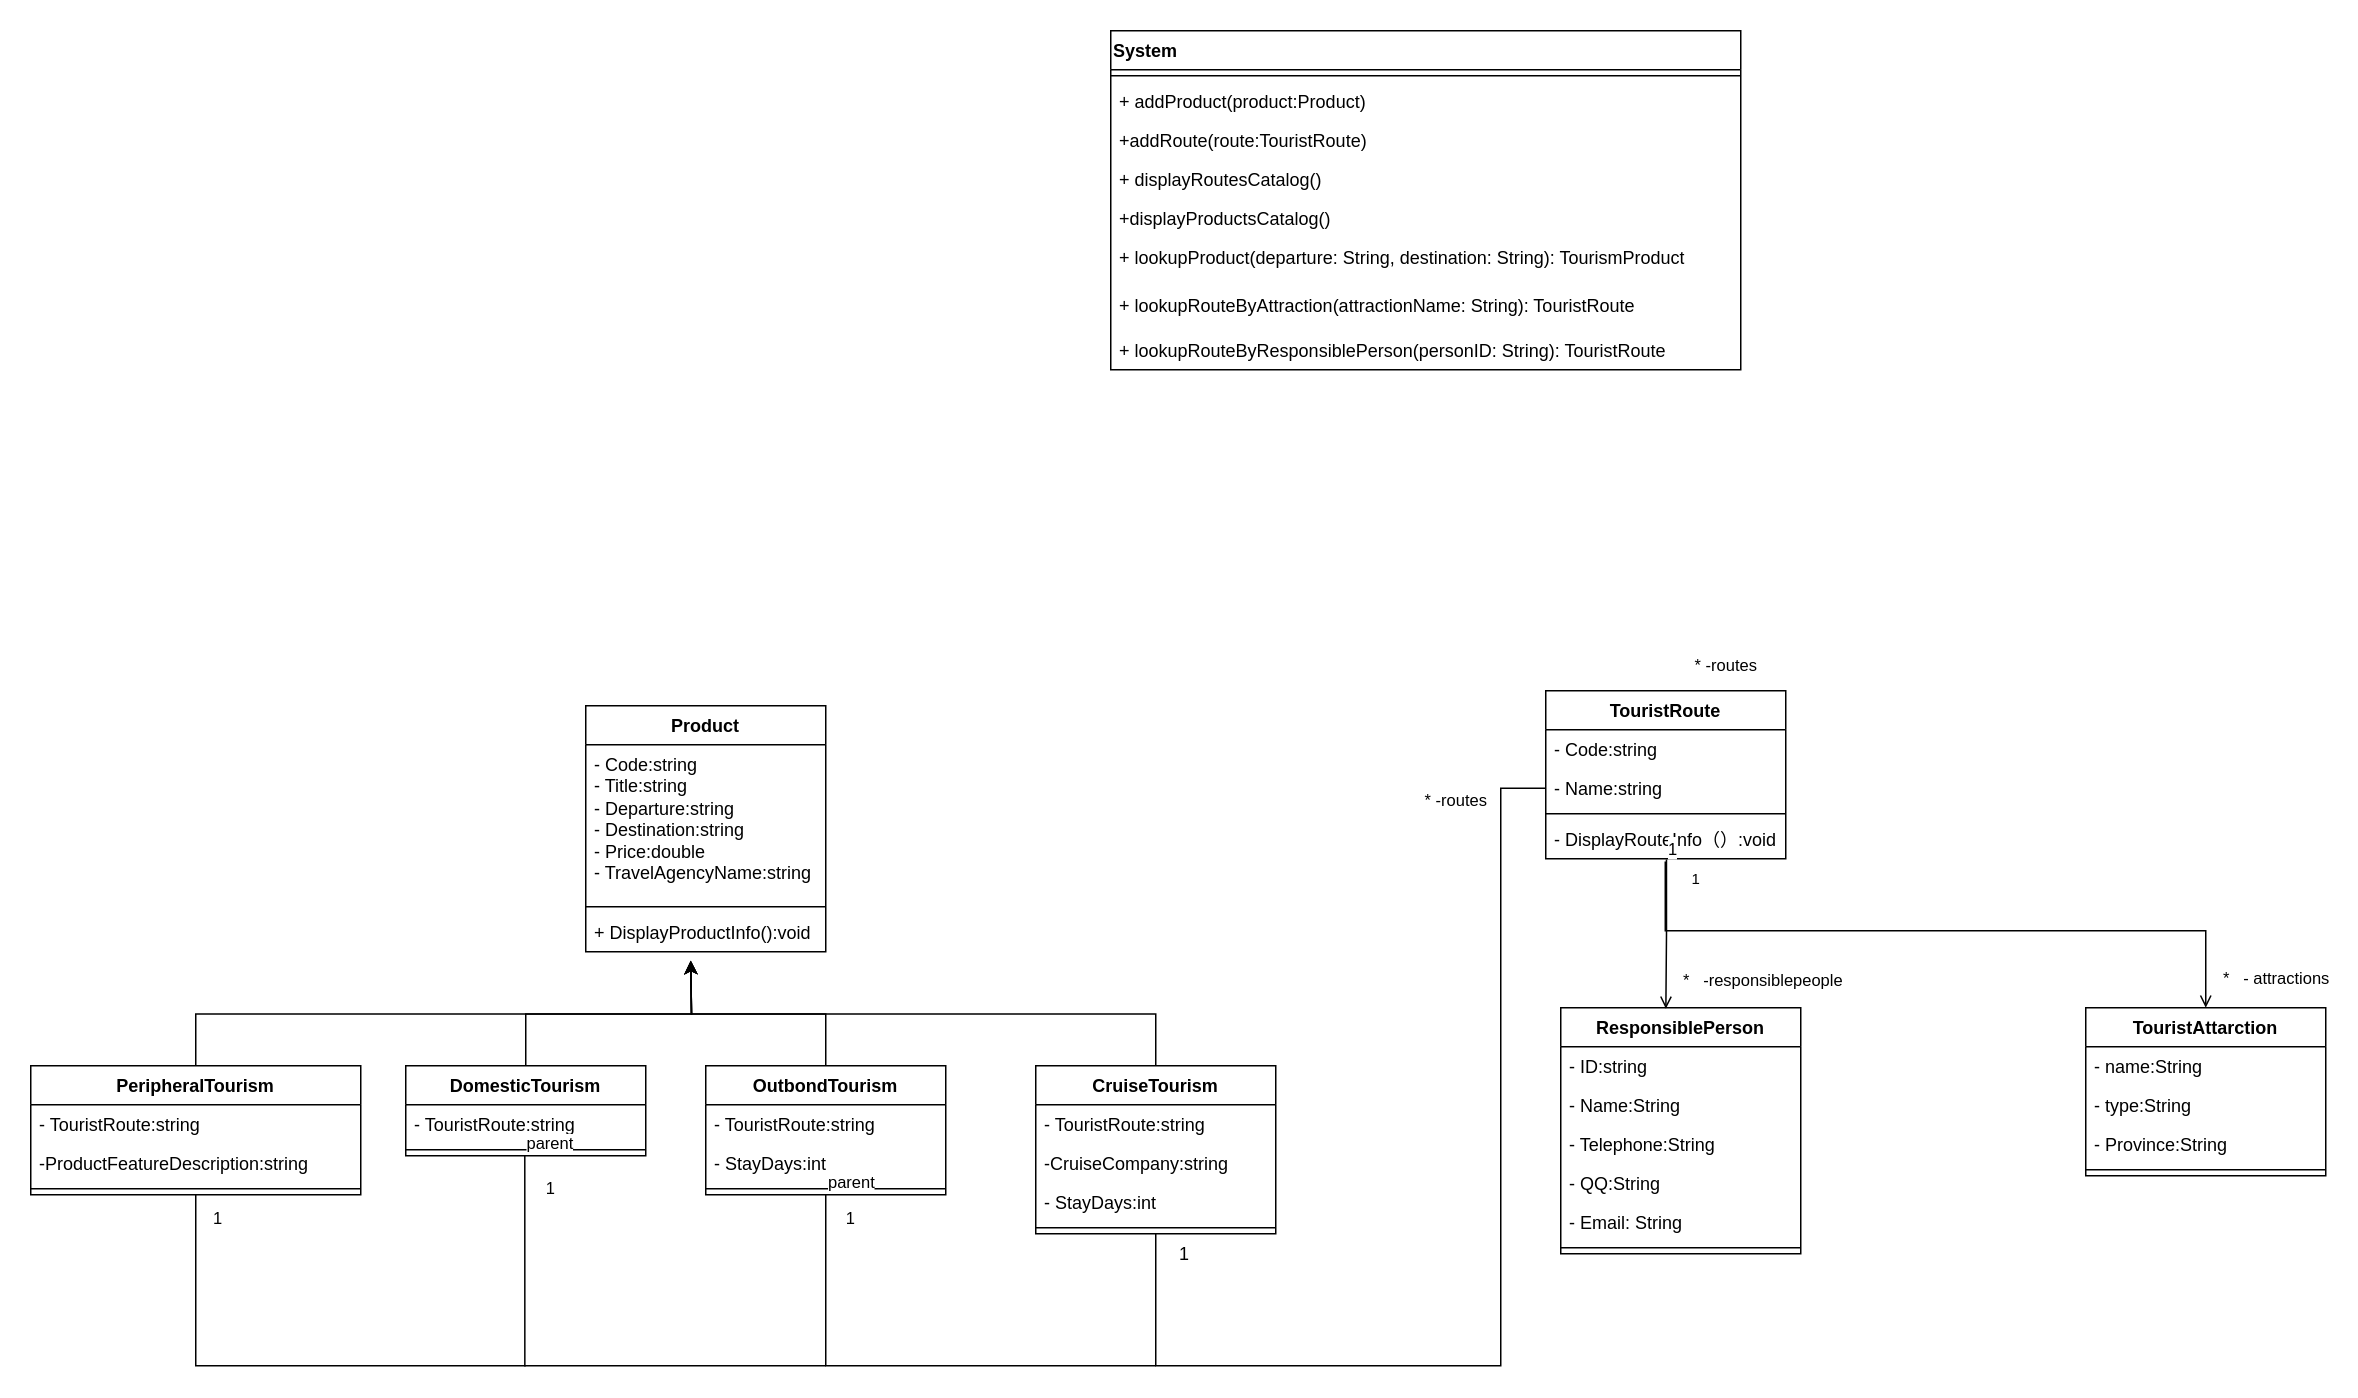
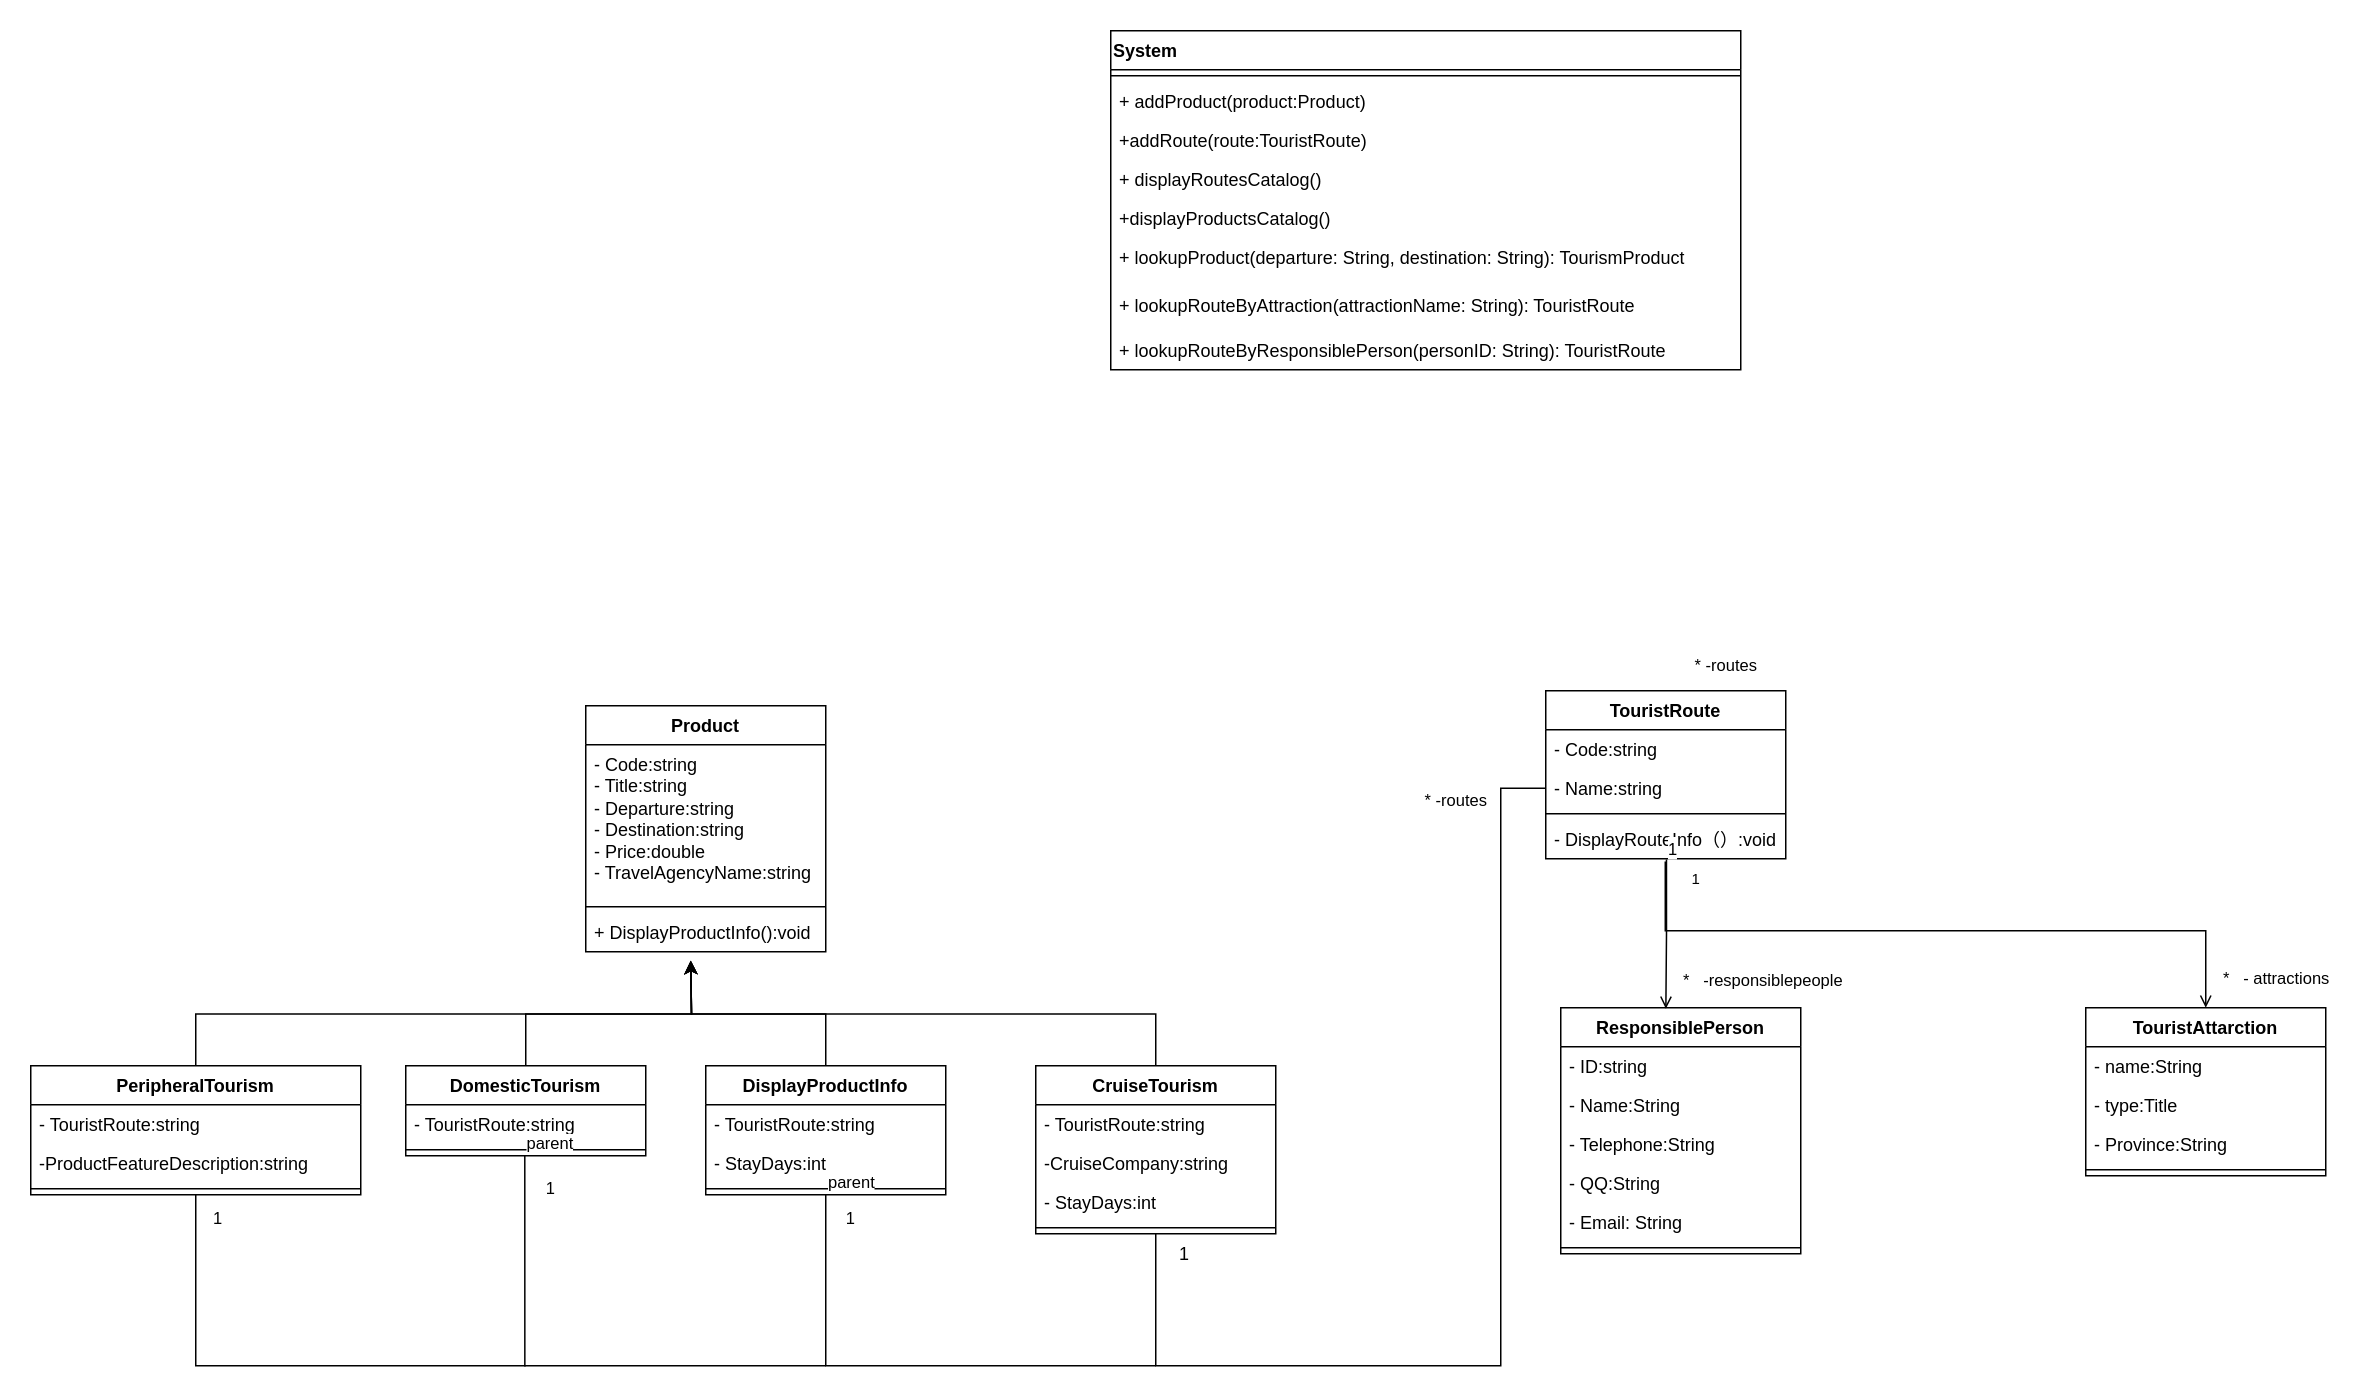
(826, 1087) -> (826, 1087)
(2153, 1107) -> (2146, 1107)
